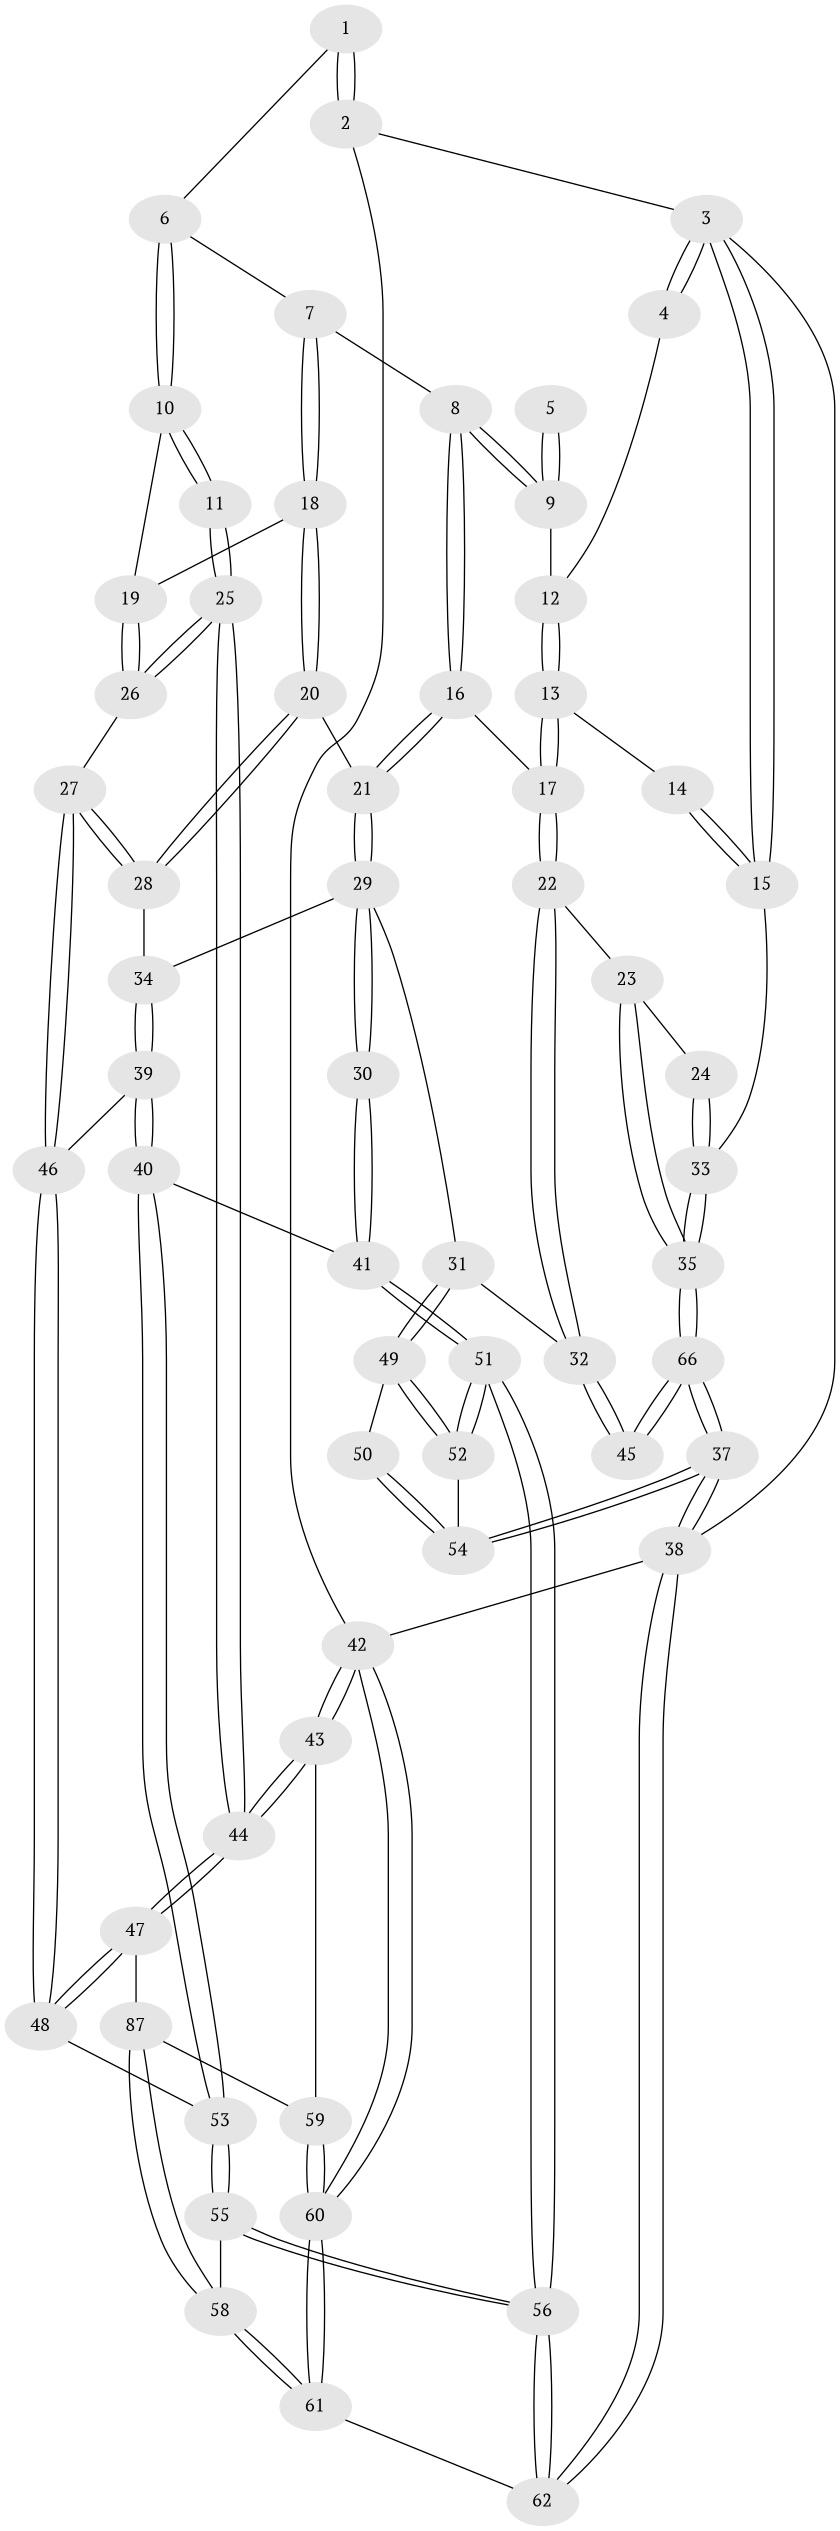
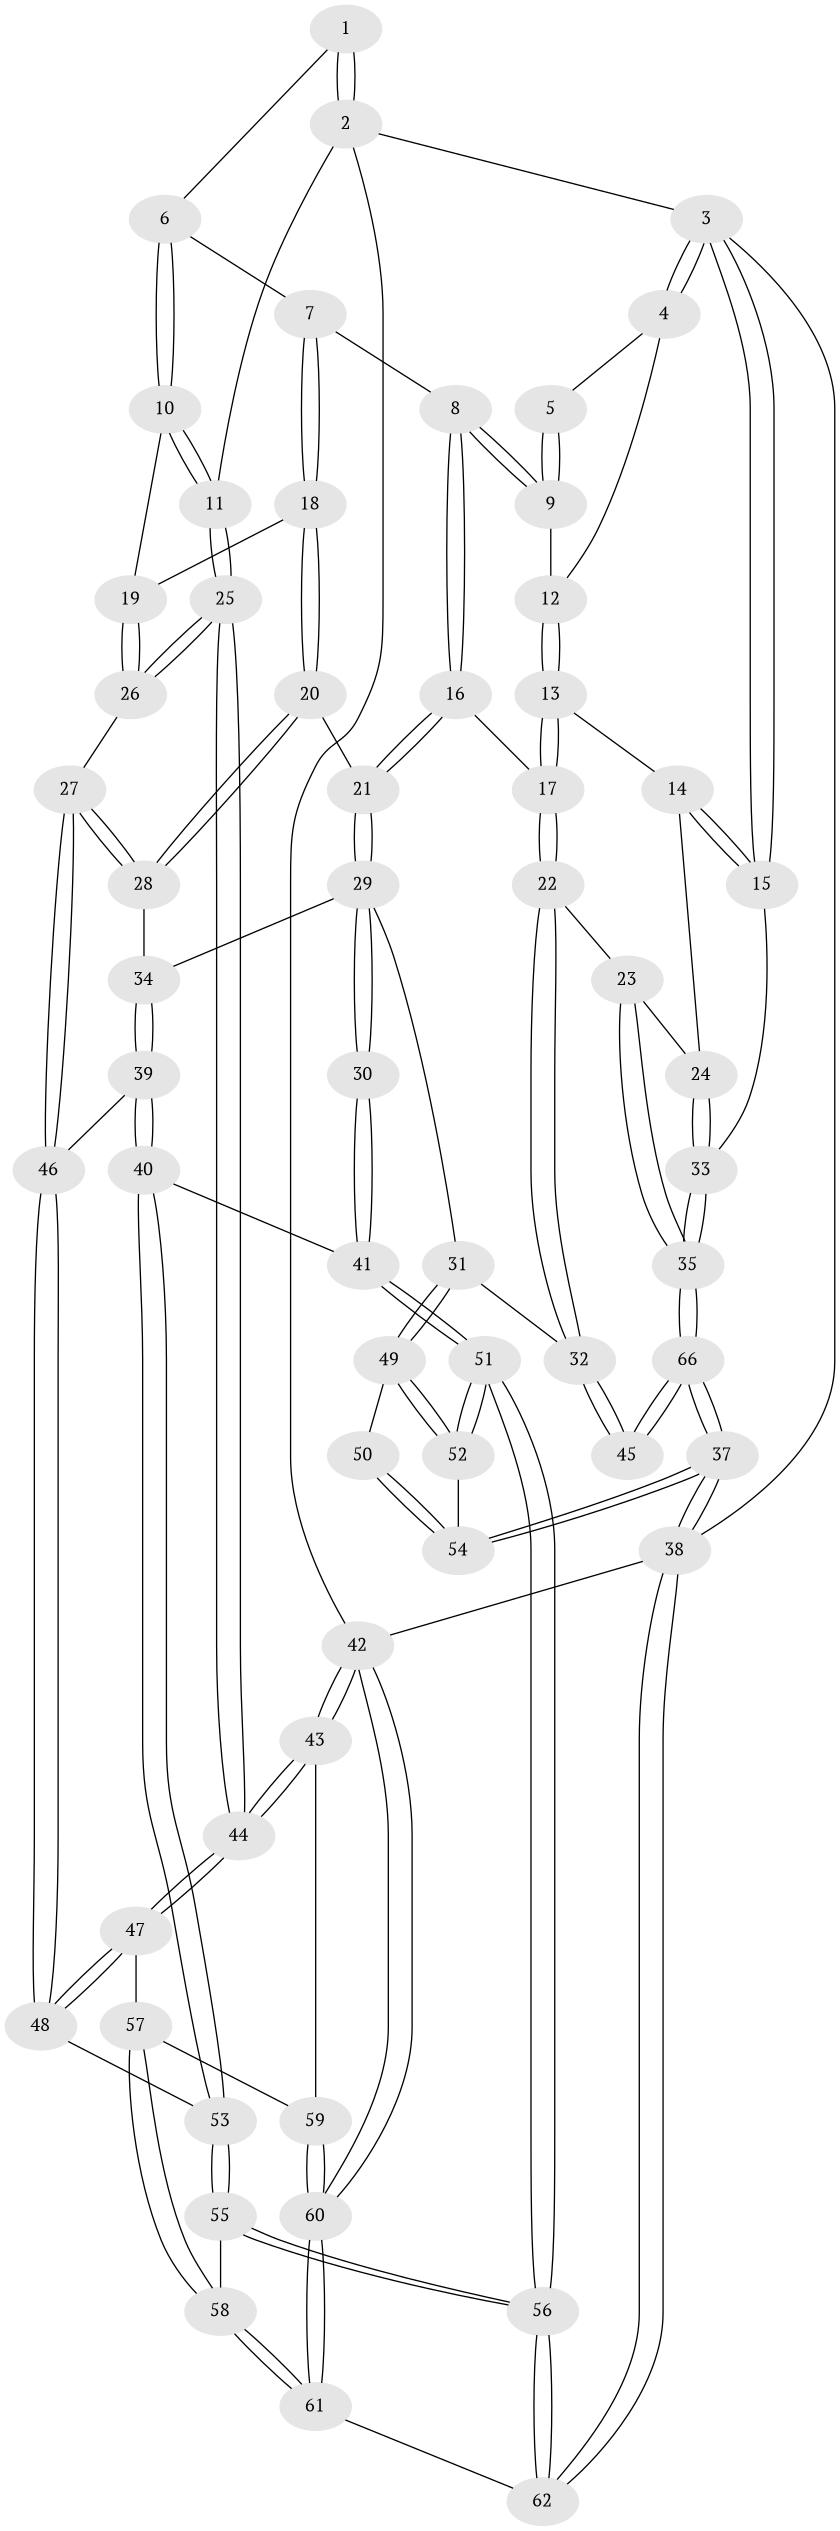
none -> (257, 307)
none -> (608, 362)
none -> (689, 933)
(136, 2026) -> (136, 2026)
